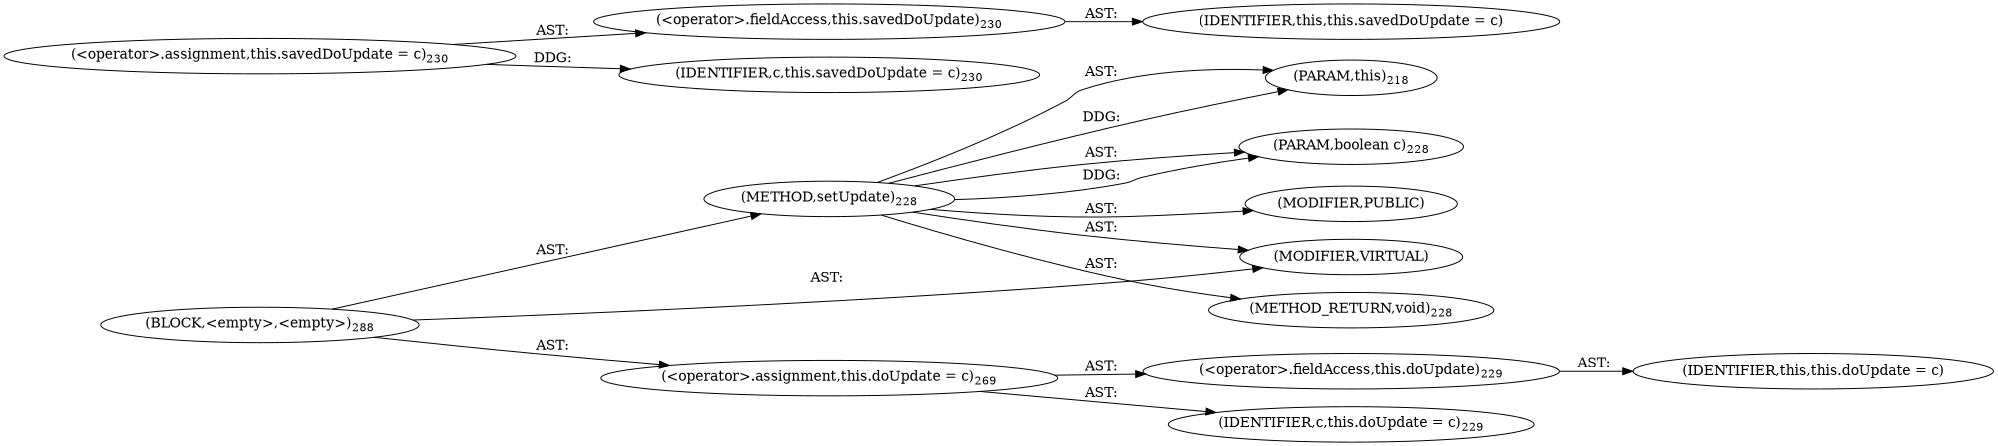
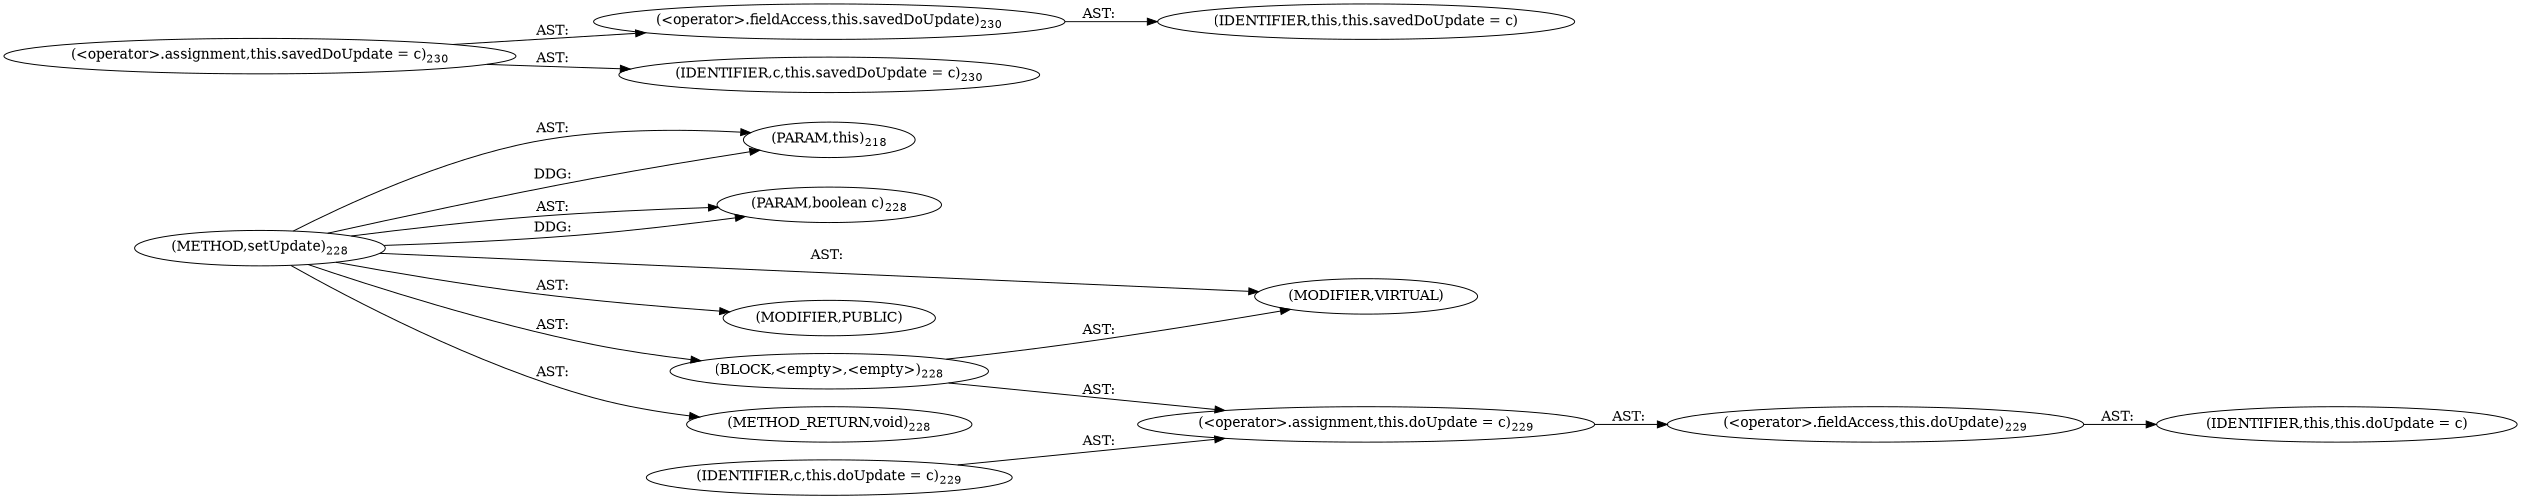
(555, 59) -> (555, 59)
(542, 263) -> (497, 322)
(363, 323) -> (933, 370)
(986, 377) -> (1523, 423)
(1093, 402) -> (1086, 452)
